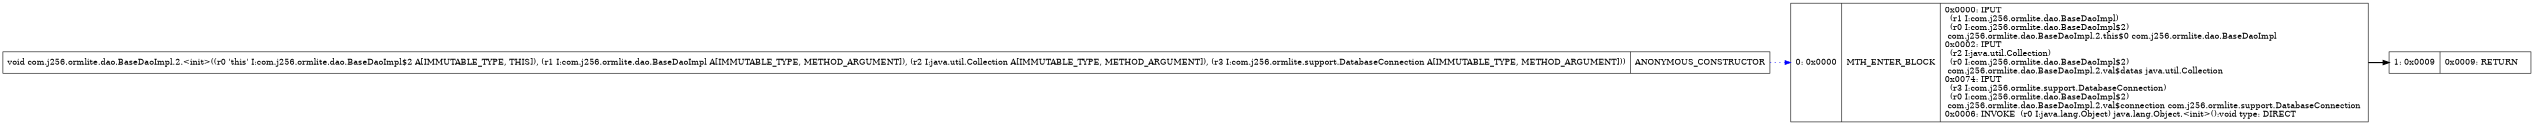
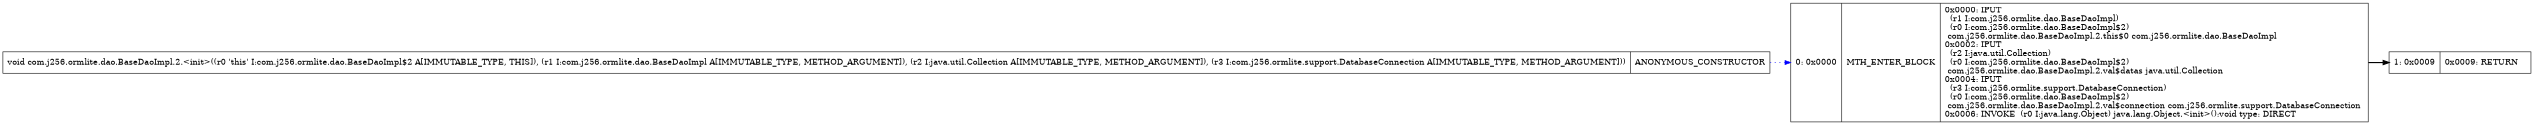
(1976, 80) -> (1976, 80)
